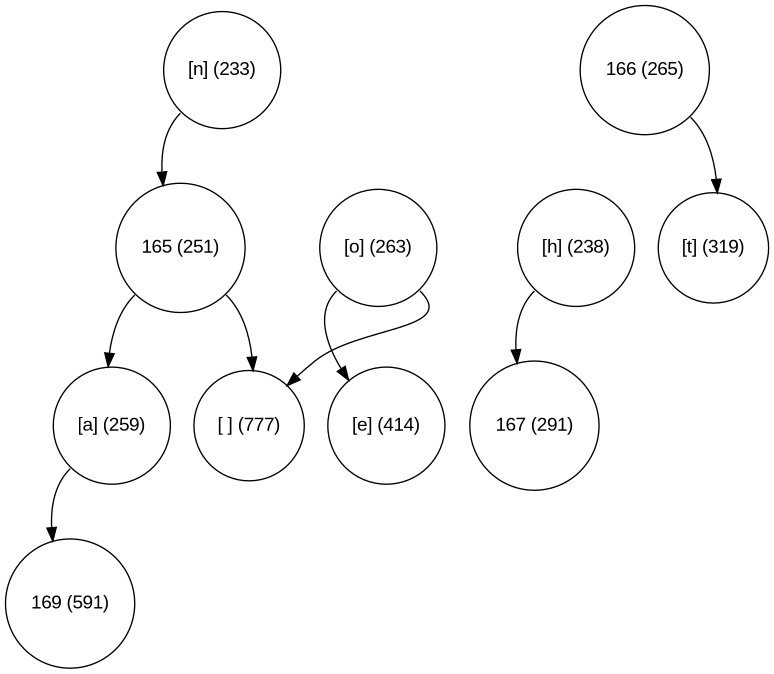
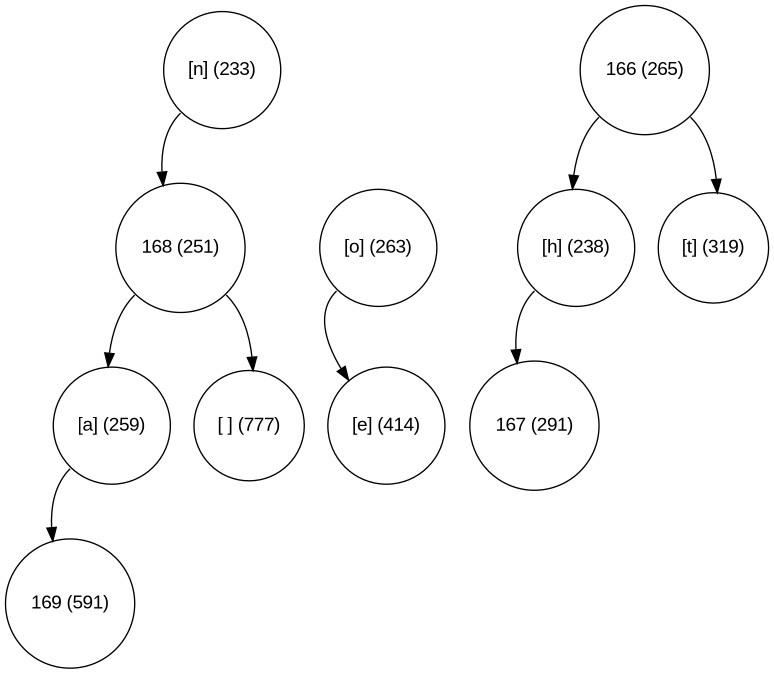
none -> (582, 144)
(180, 248) -> (180, 248)
(371, 336) -> none
